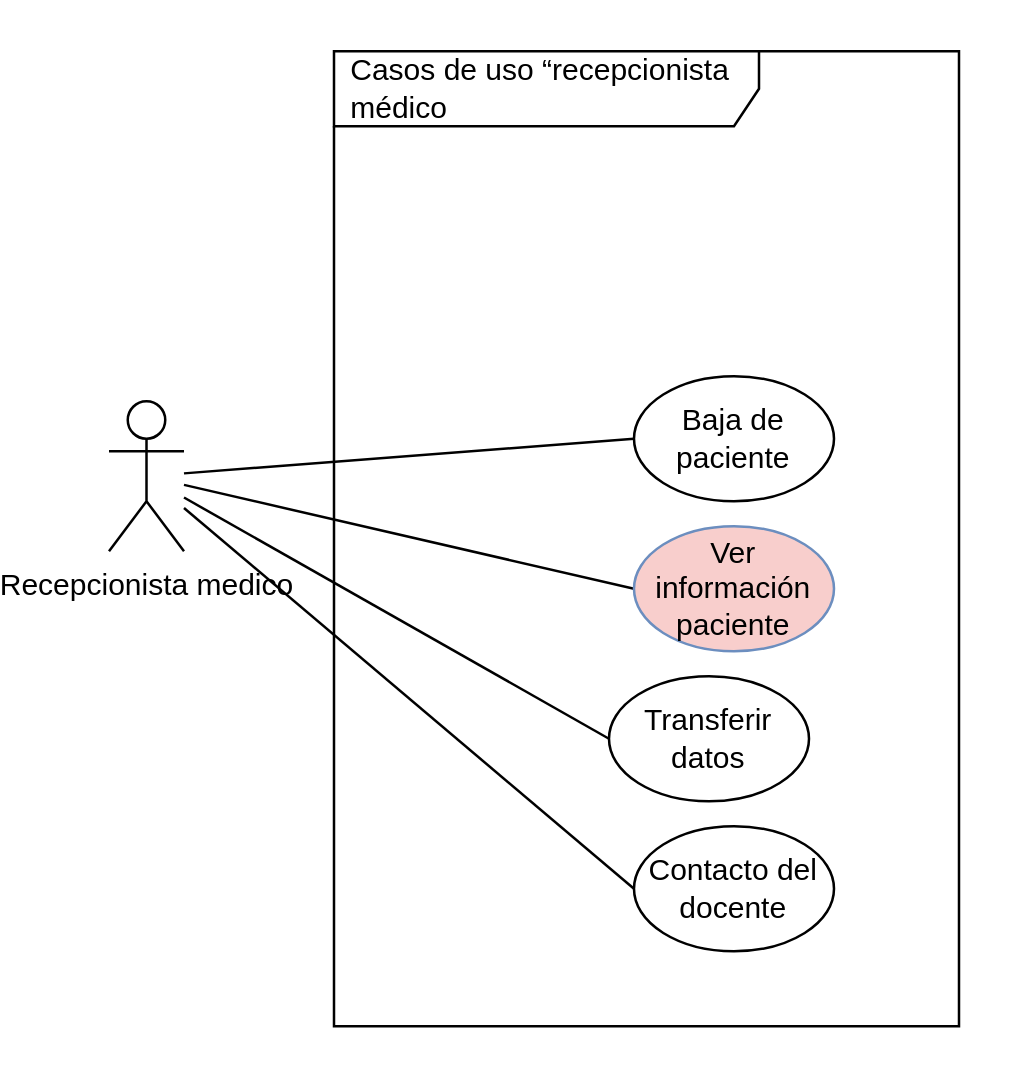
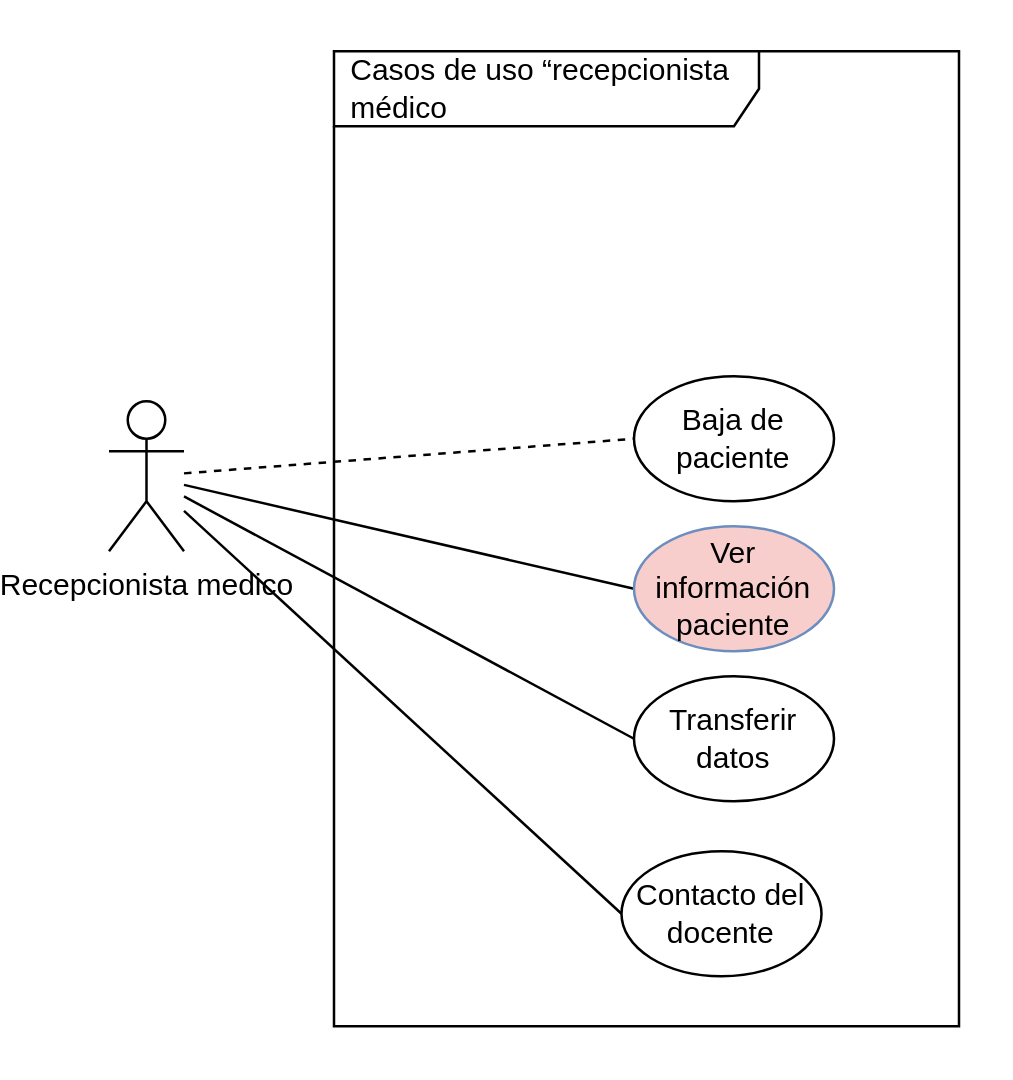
(484, 450) -> (484, 450)
(709, 739) -> (734, 739)
(734, 889) -> (721, 914)
